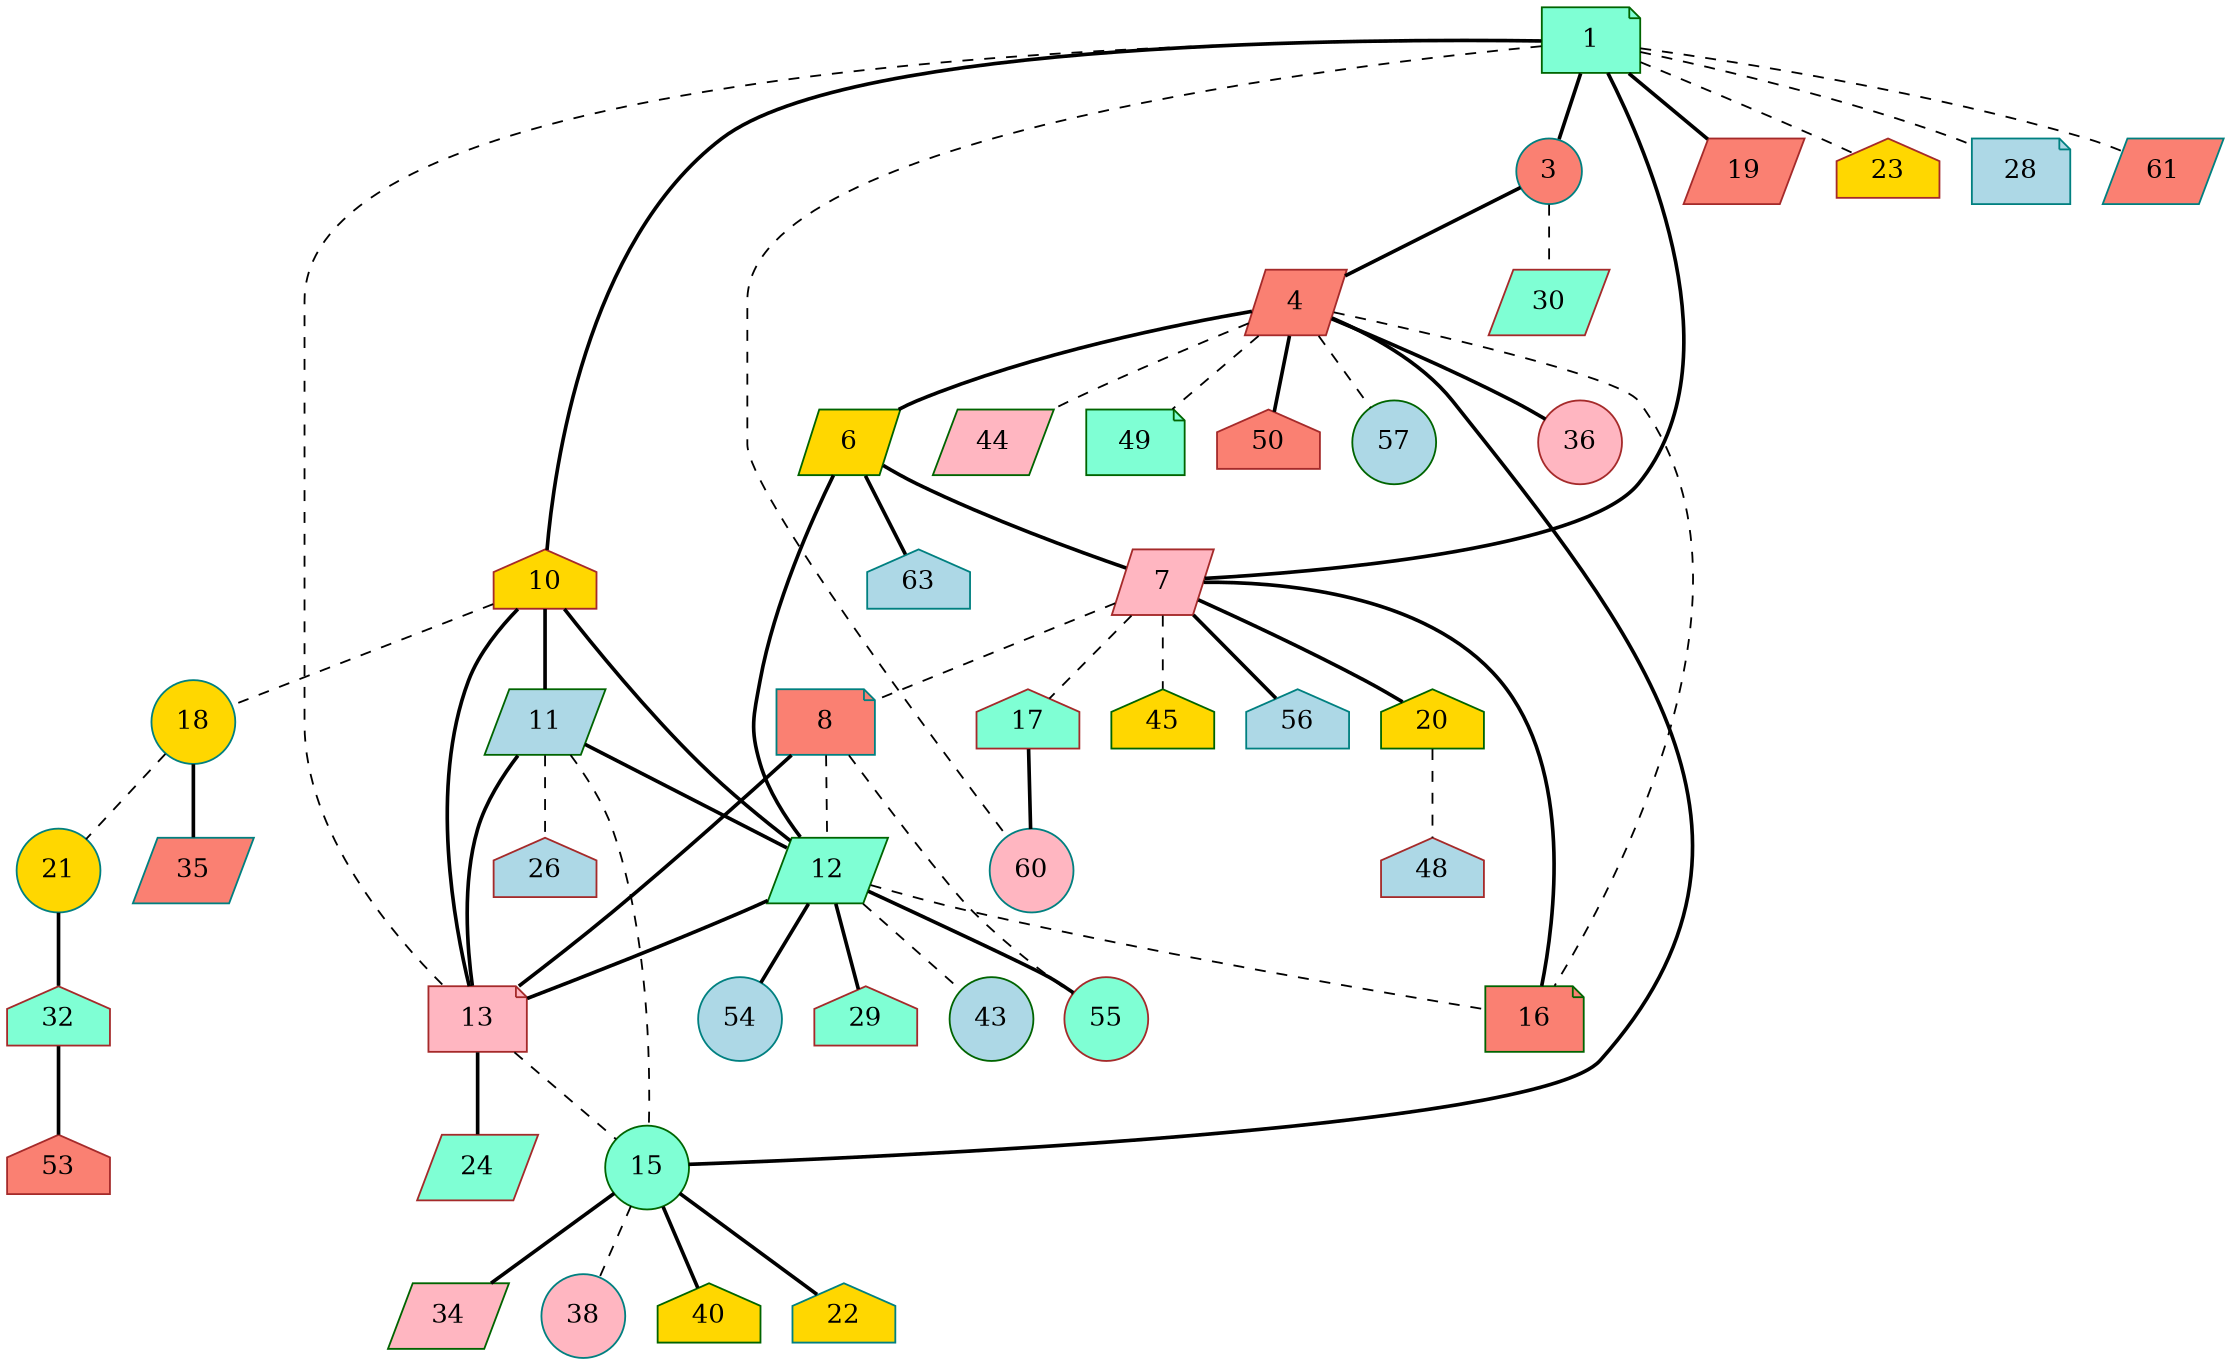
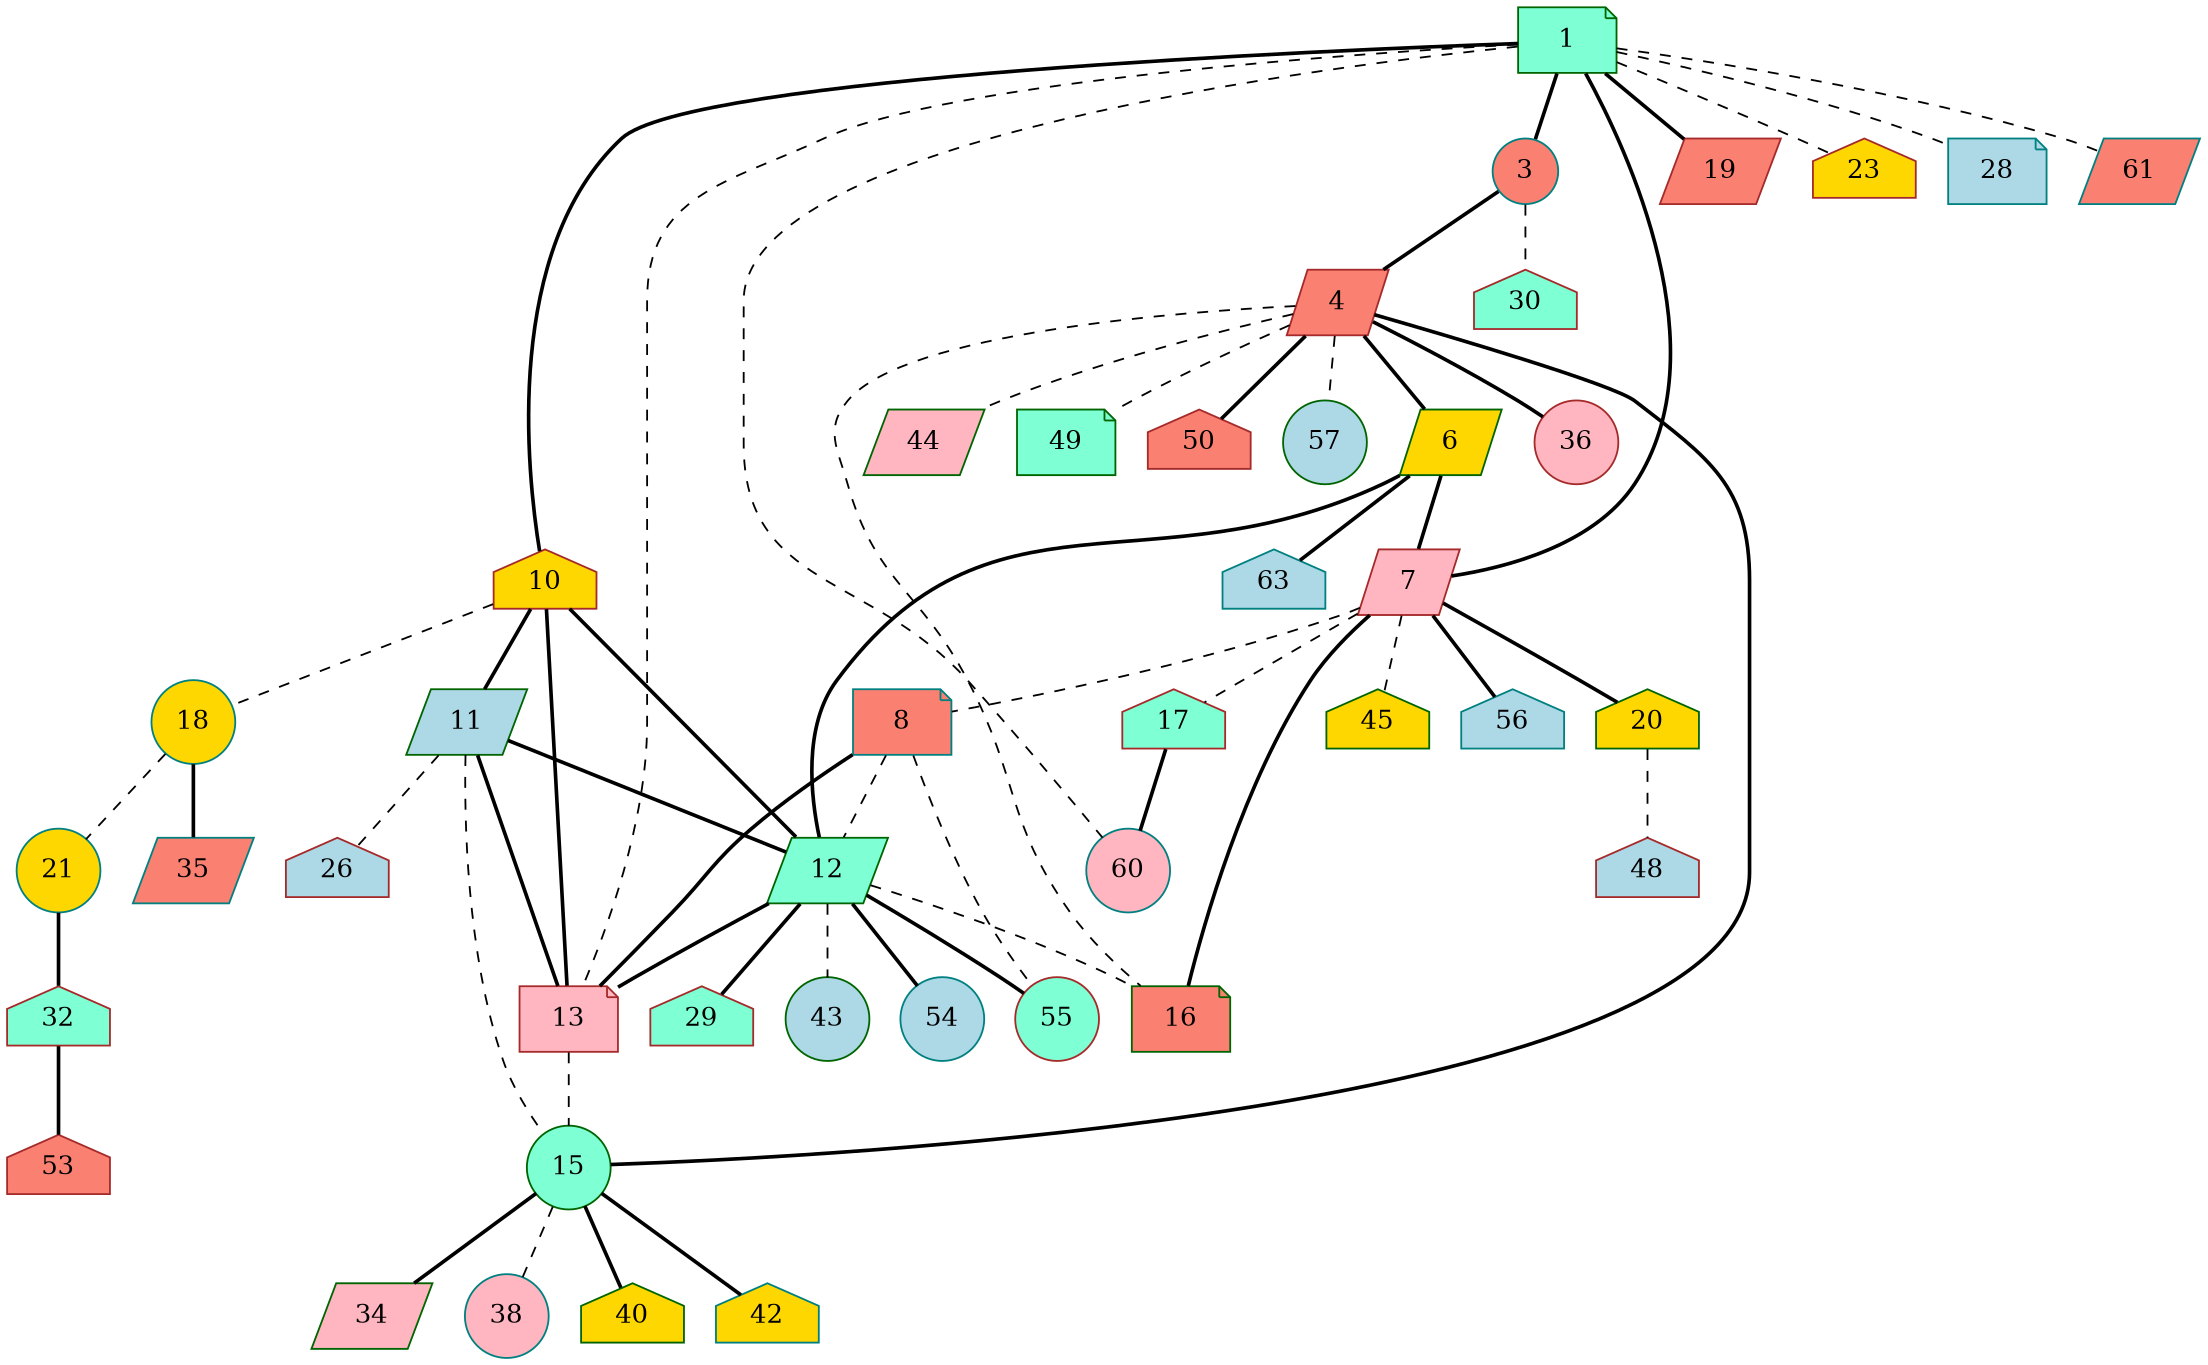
(1549, 302) -> (1525, 302)
(478, 1168) -> none
(844, 1316) -> (767, 1316)
